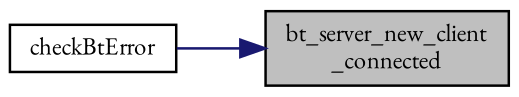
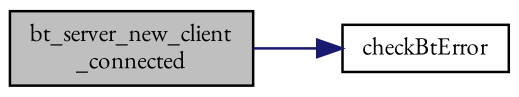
(208, 48) -> (285, 48)
